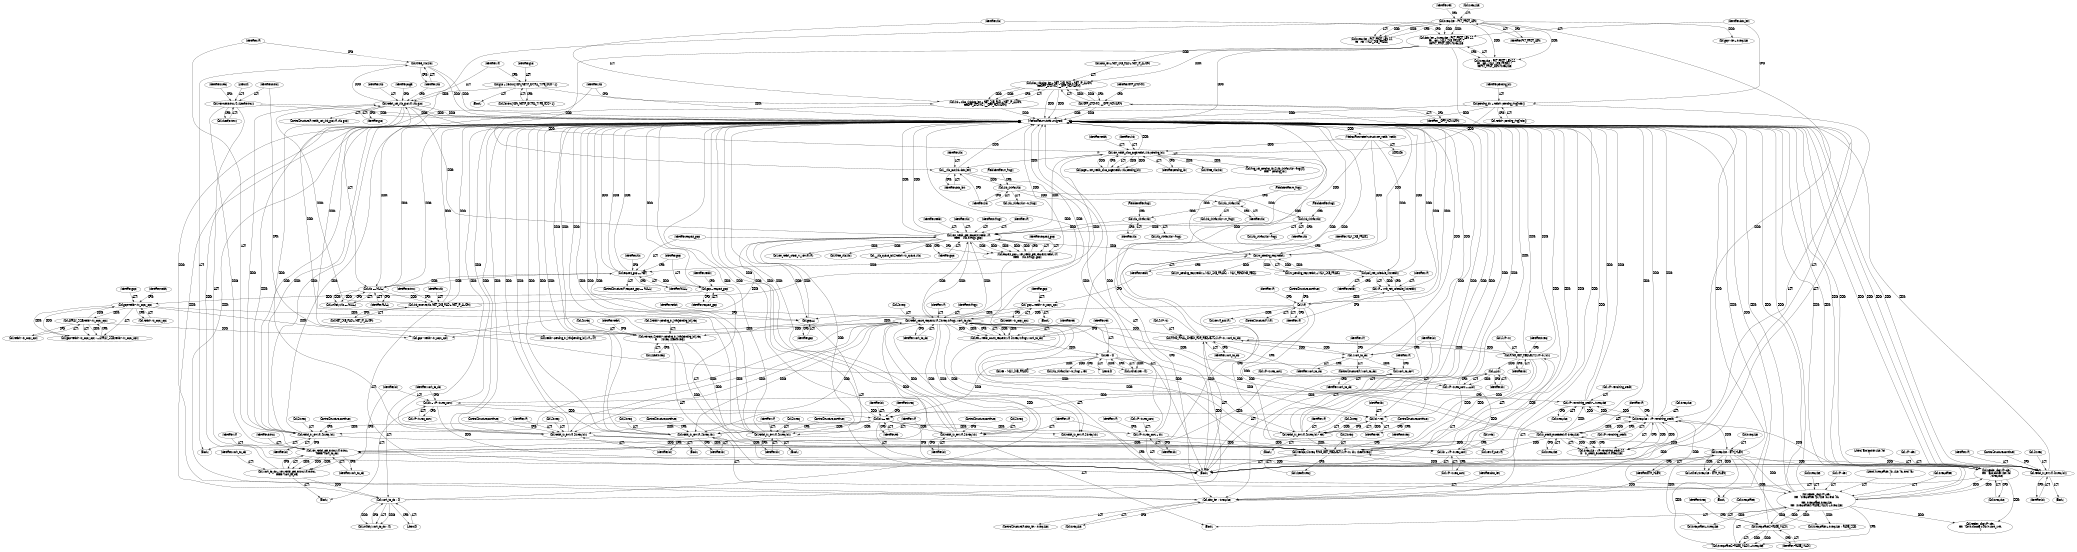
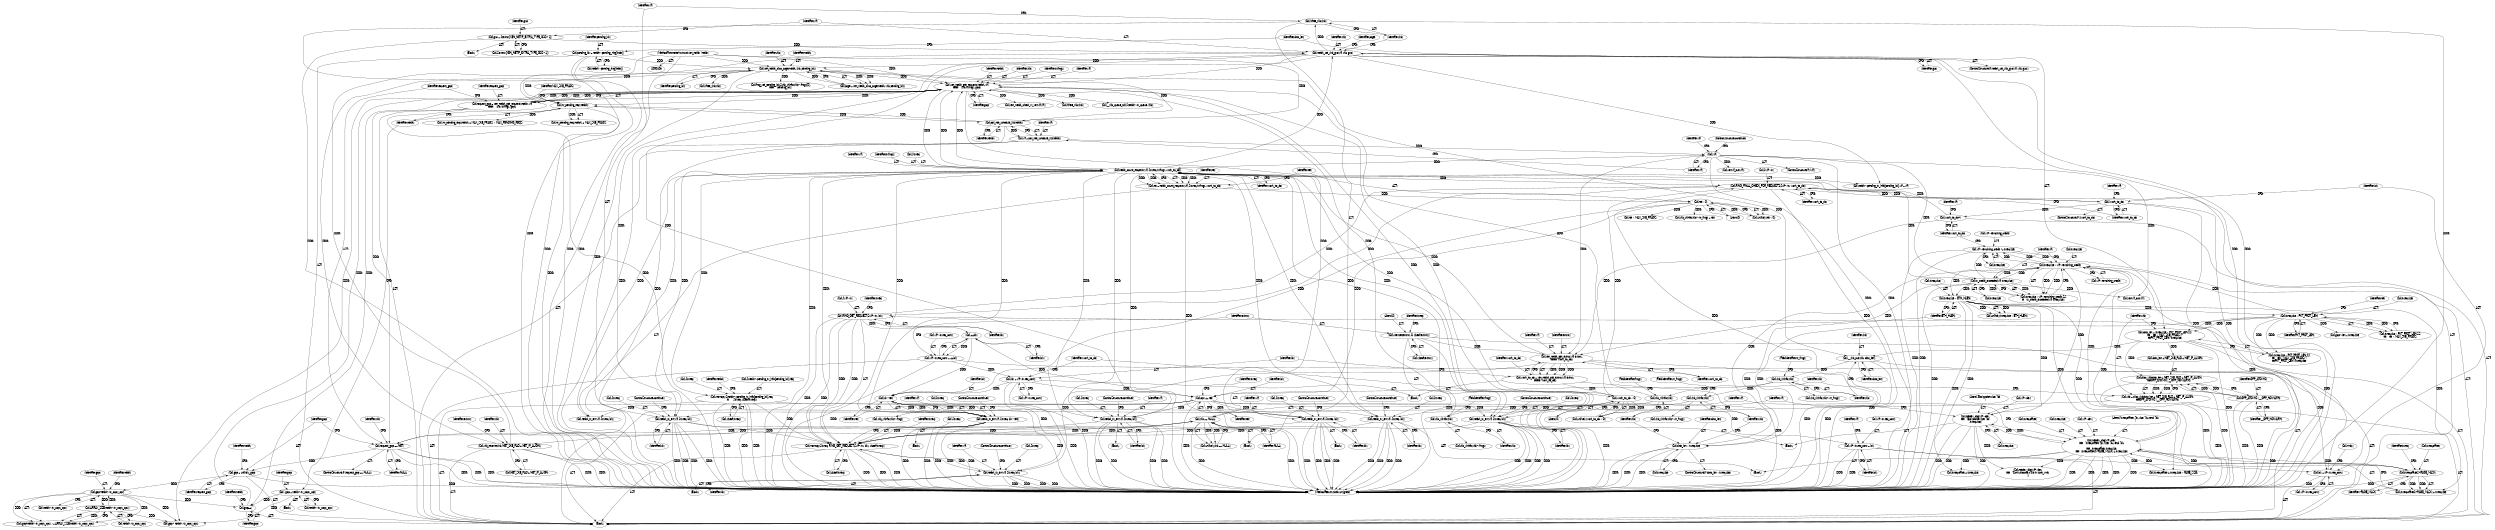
(1120, 94) -> (2259, 389)
(1215, 122) -> (628, 469)
(715, 289) -> (242, 473)
(1394, 289) -> (1039, 139)
none -> (2119, 309)
(881, 419) -> (1204, 399)
